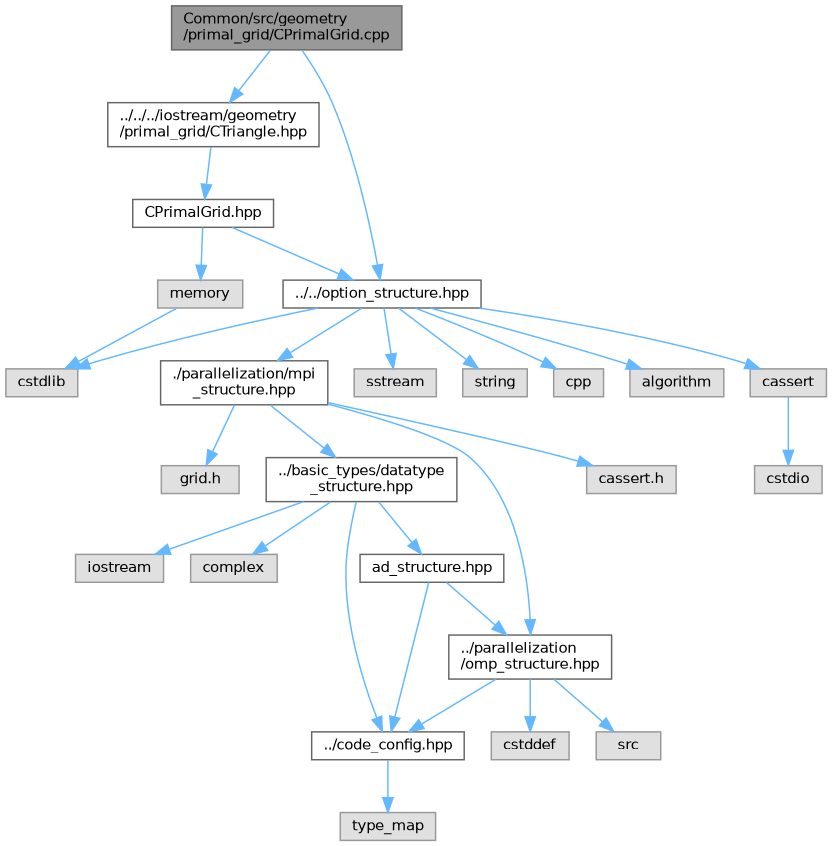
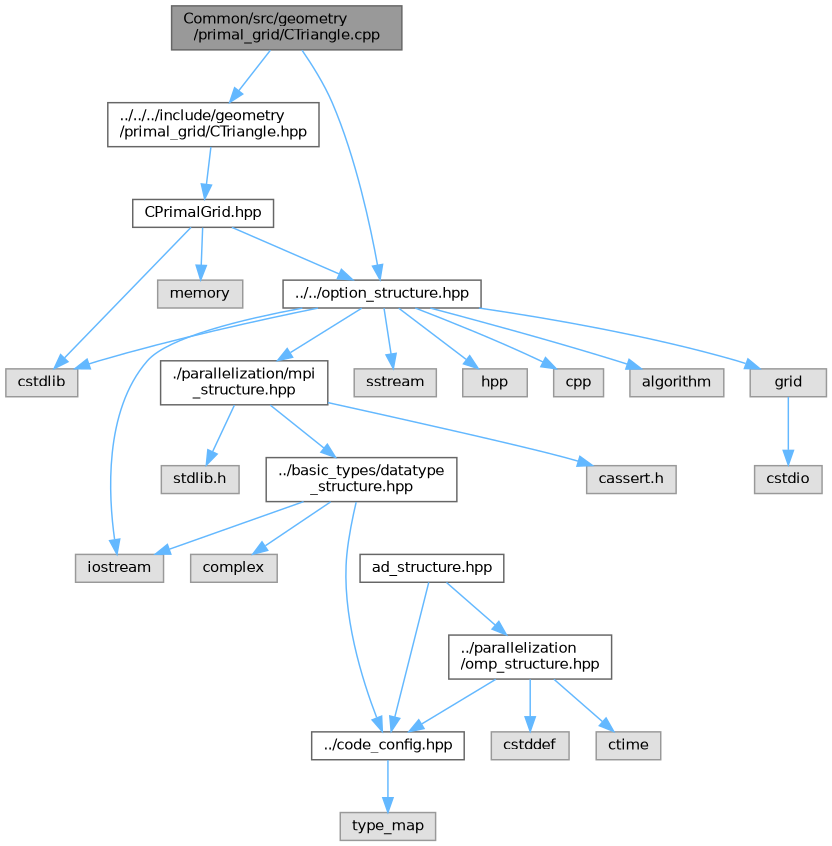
(287, 28) -> (287, 28)
(213, 125) -> (213, 125)
(128, 335) -> (128, 293)
none -> (141, 370)
(495, 383) -> (495, 383)
(788, 383) -> (788, 383)
(478, 466) -> none
(200, 480) -> (200, 480)
(395, 522) -> none
(628, 746) -> (628, 746)
